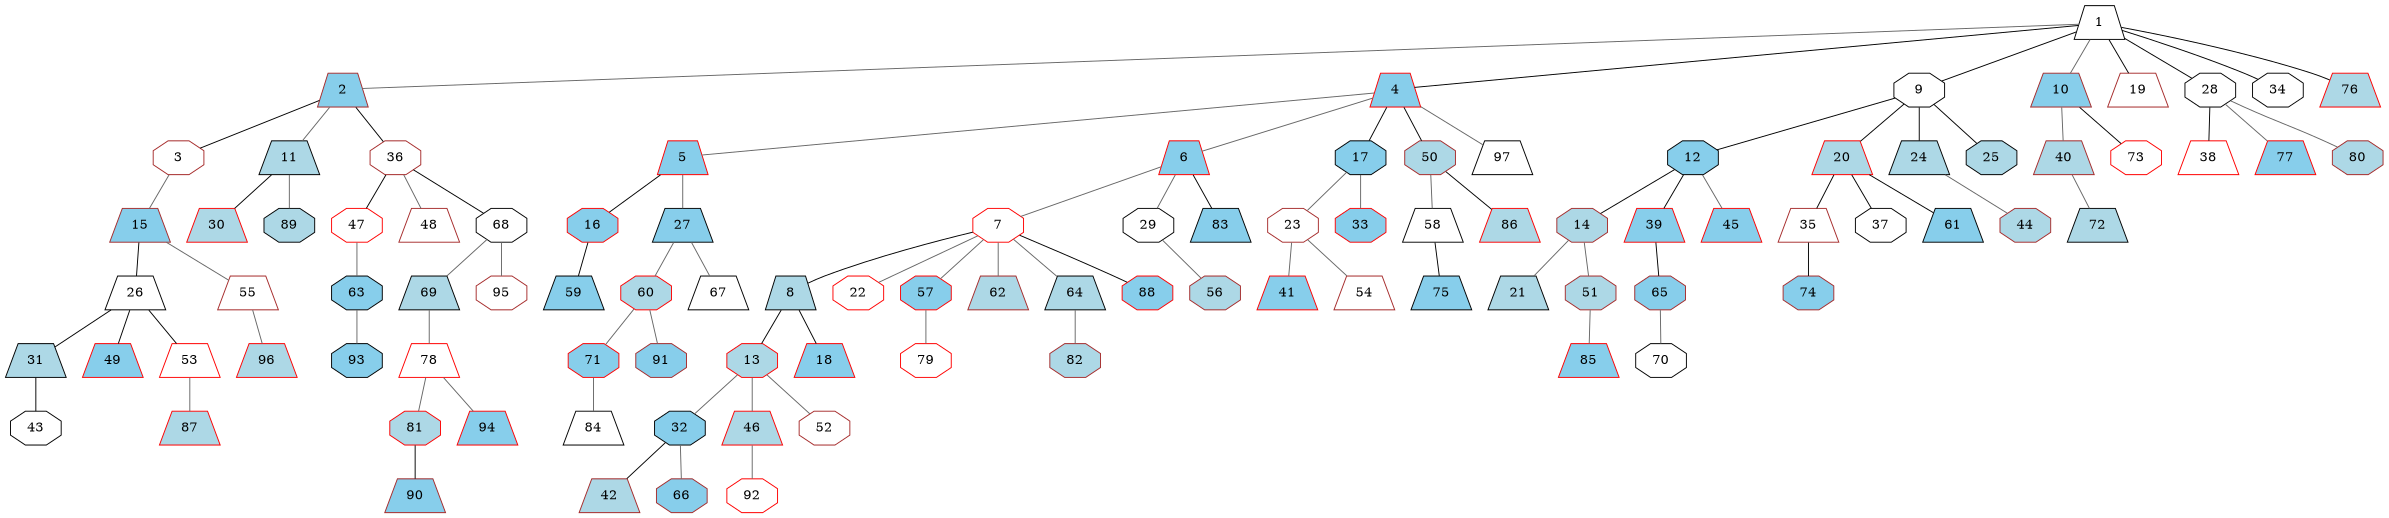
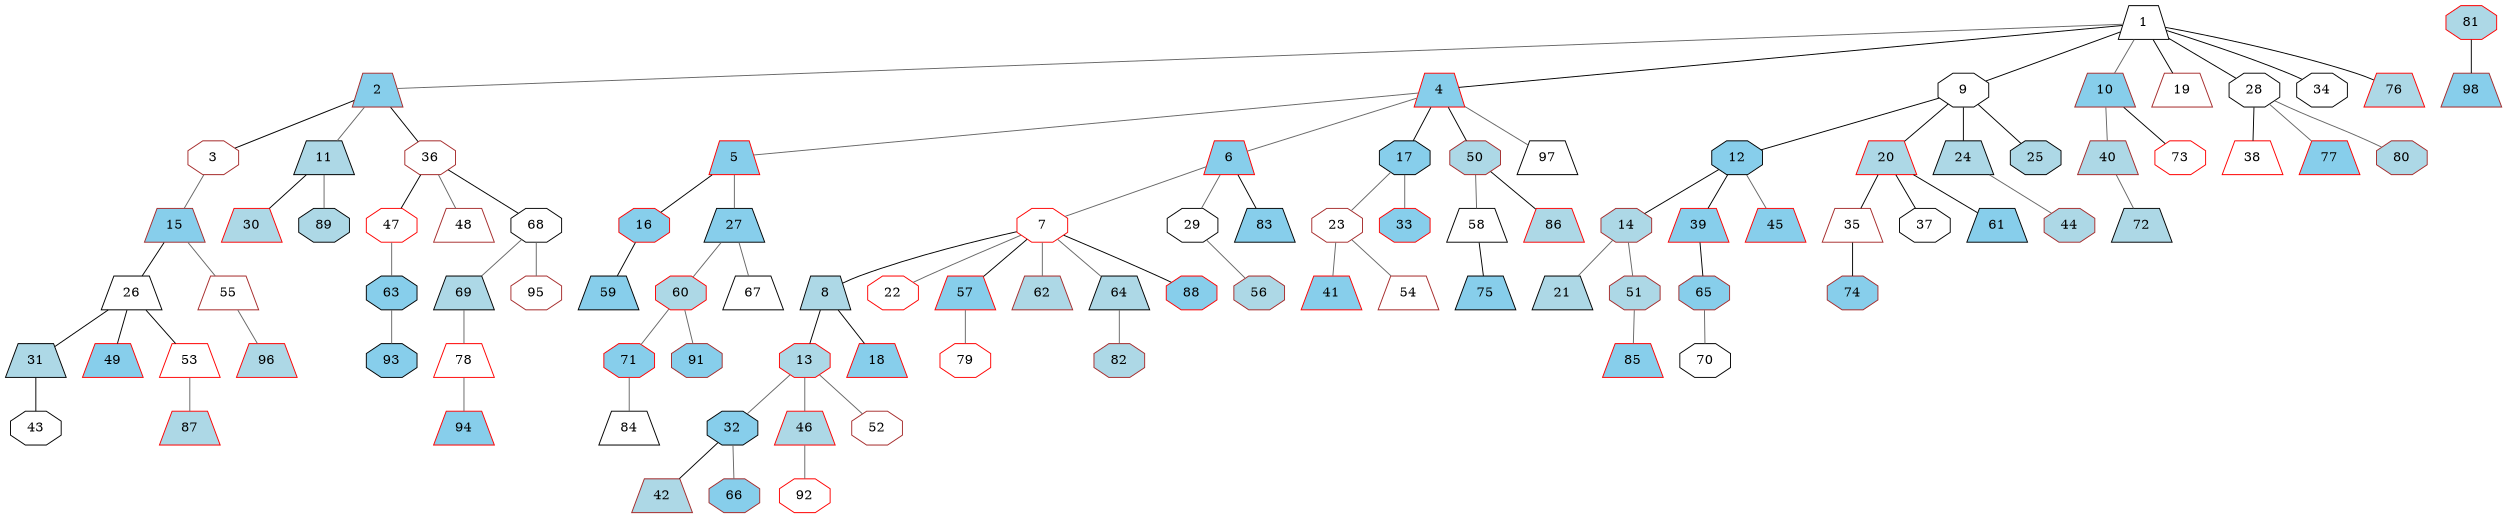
(962, 259) -> (1005, 258)
(926, 293) -> (965, 293)
(422, 394) -> none
(415, 496) -> (2471, 90)
